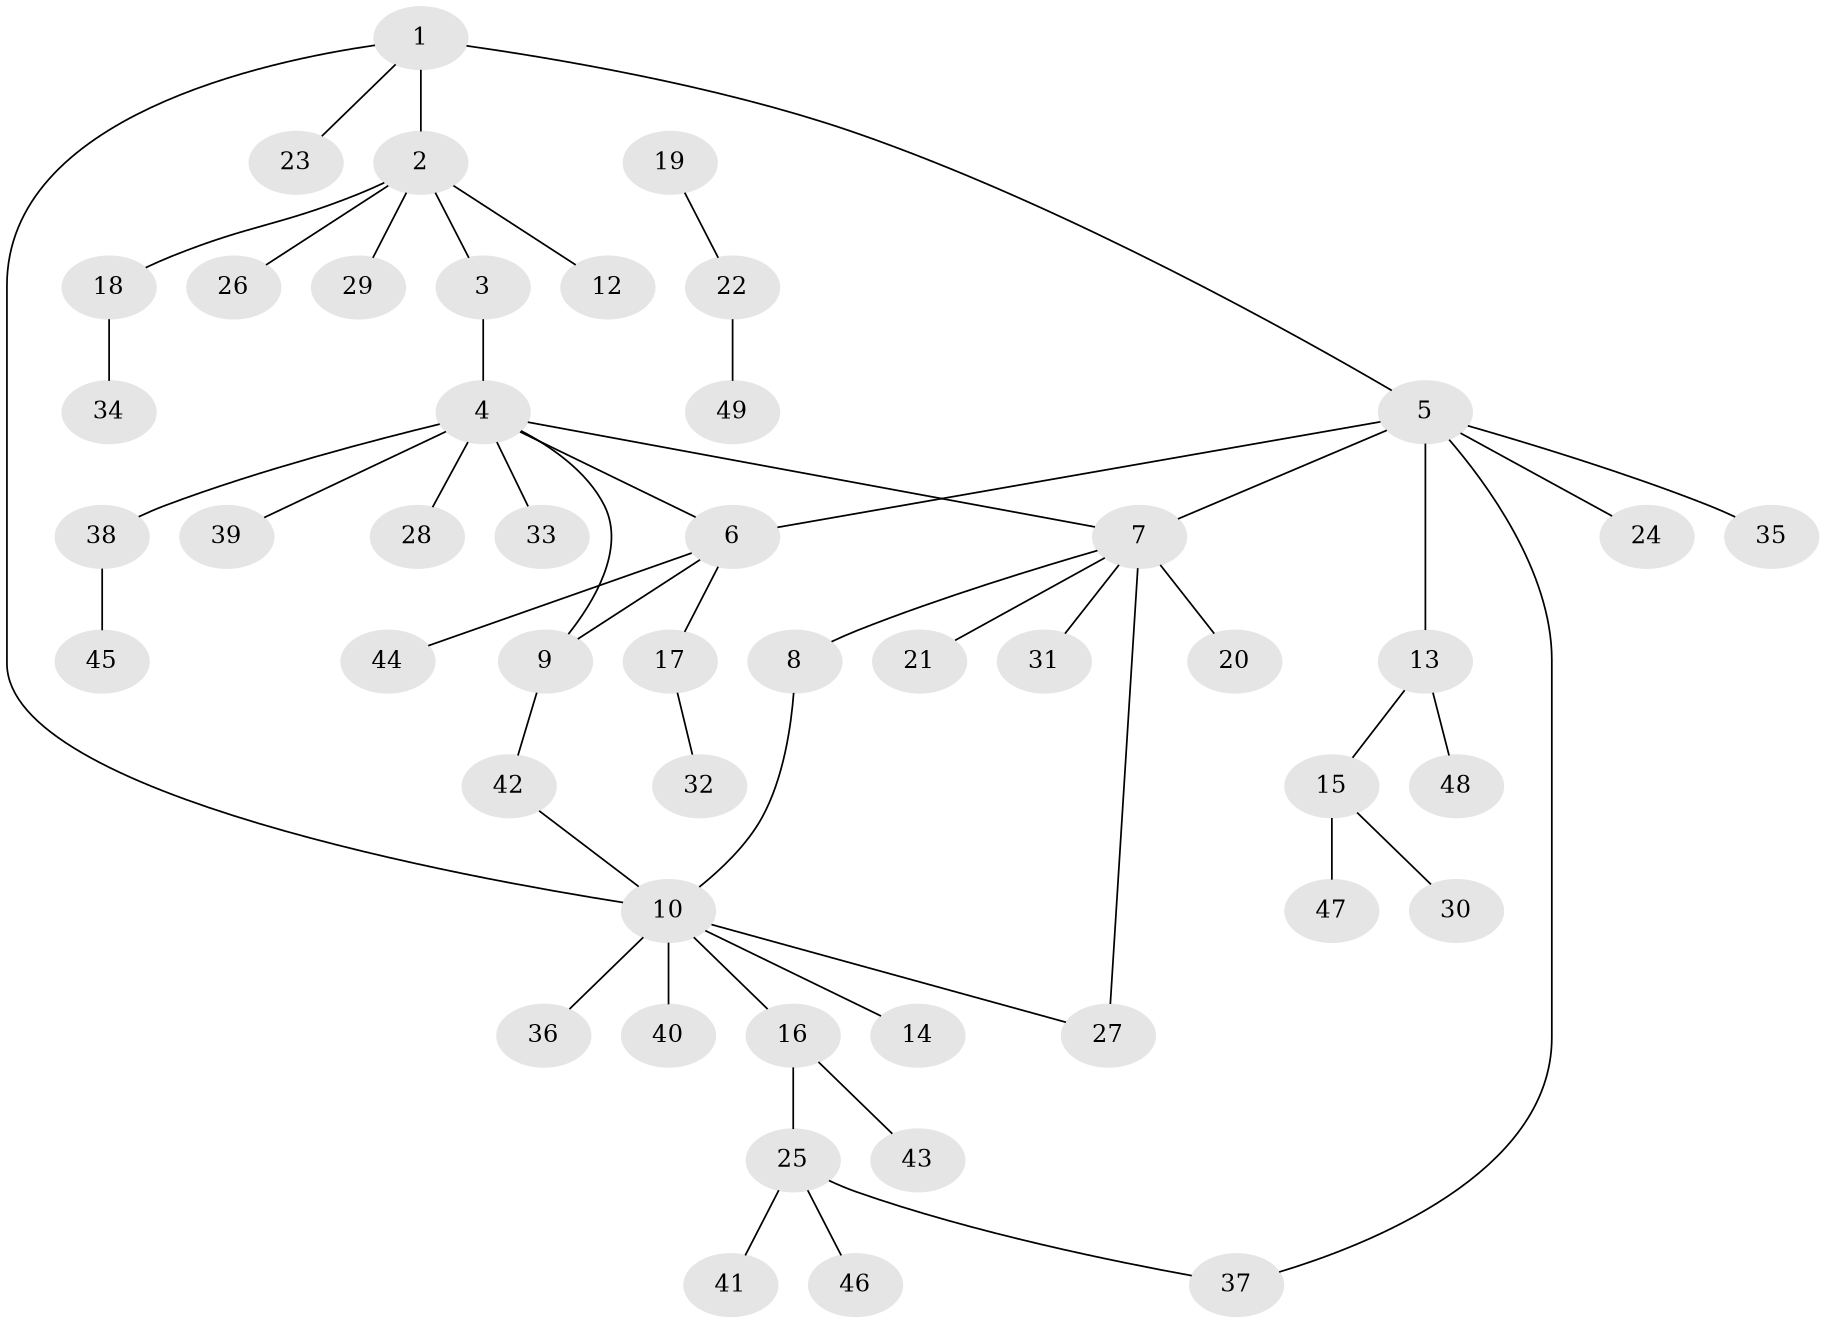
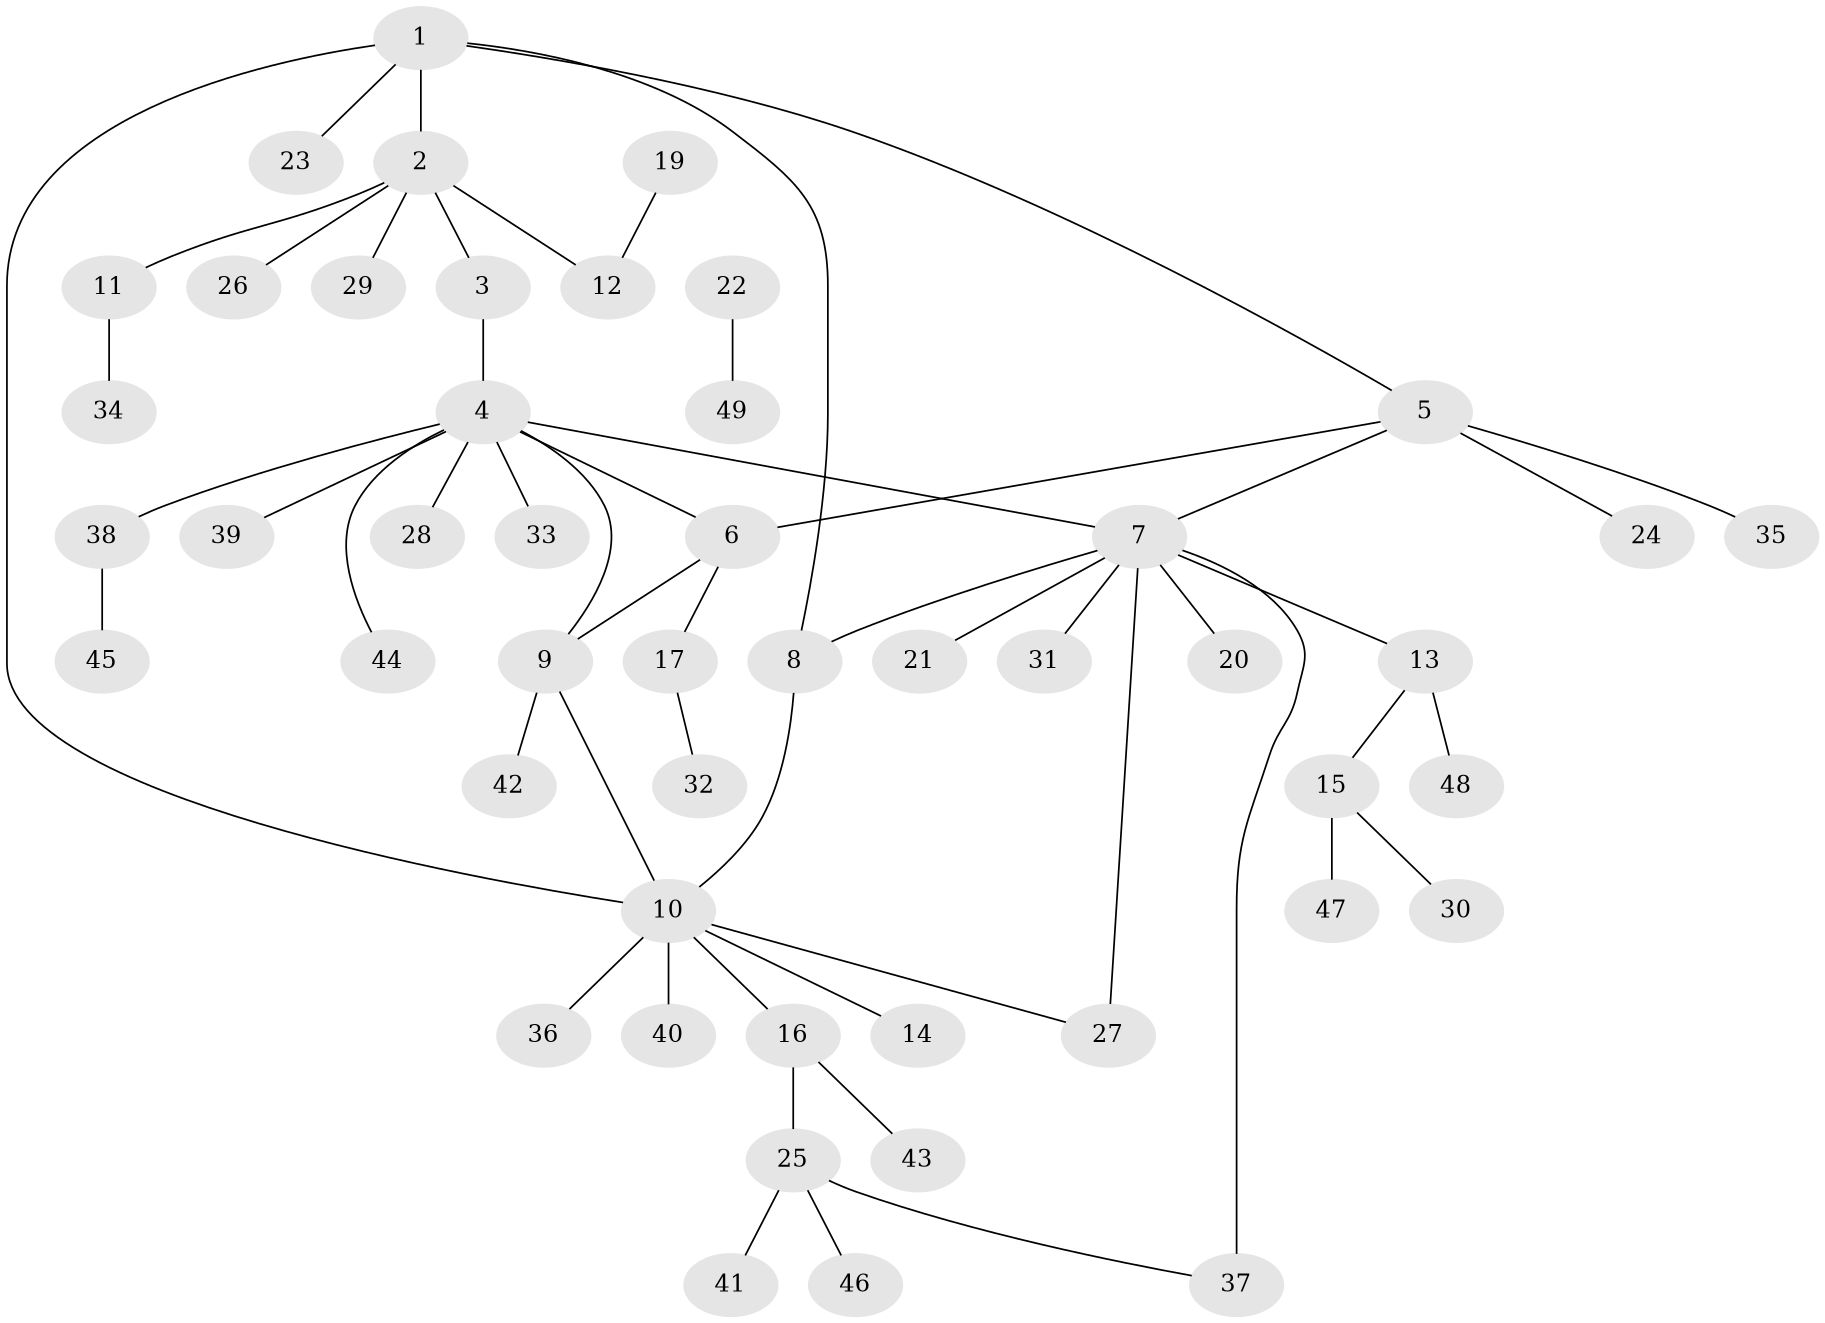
none -> (818, 223)
(701, 225) -> (639, 225)
(109, 288) -> (109, 288)
(1425, 537) -> (1293, 604)
(560, 599) -> (353, 512)
(589, 849) -> (607, 786)
(1552, 916) -> (1239, 864)
